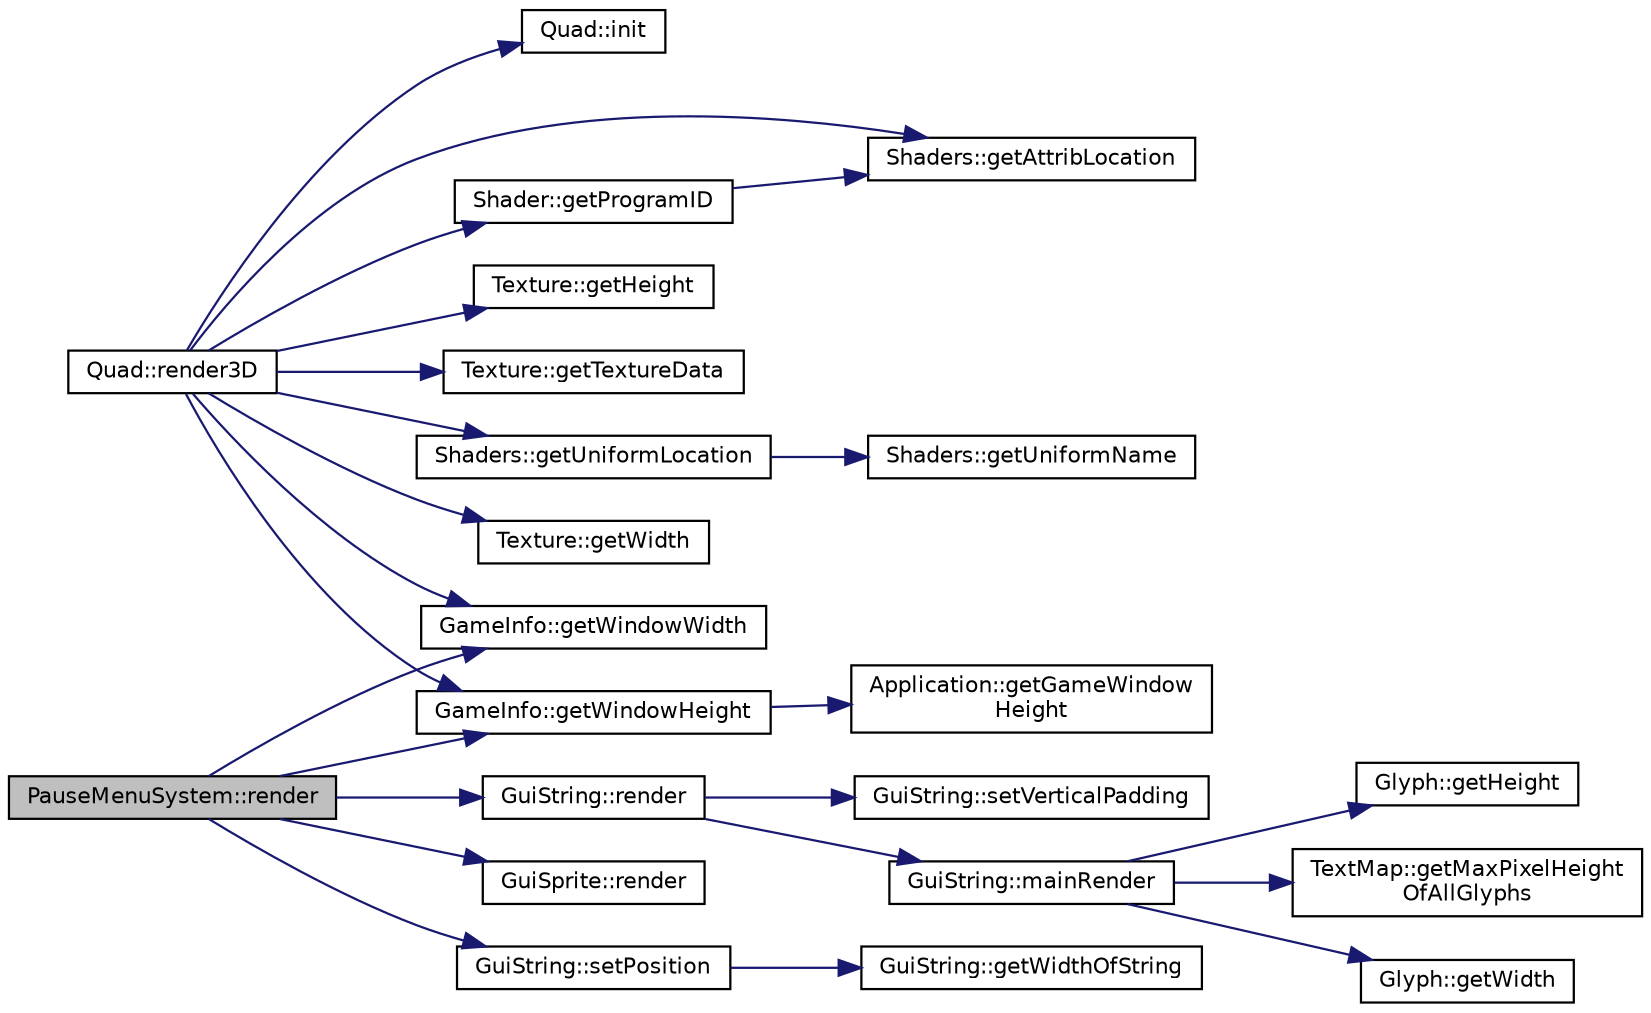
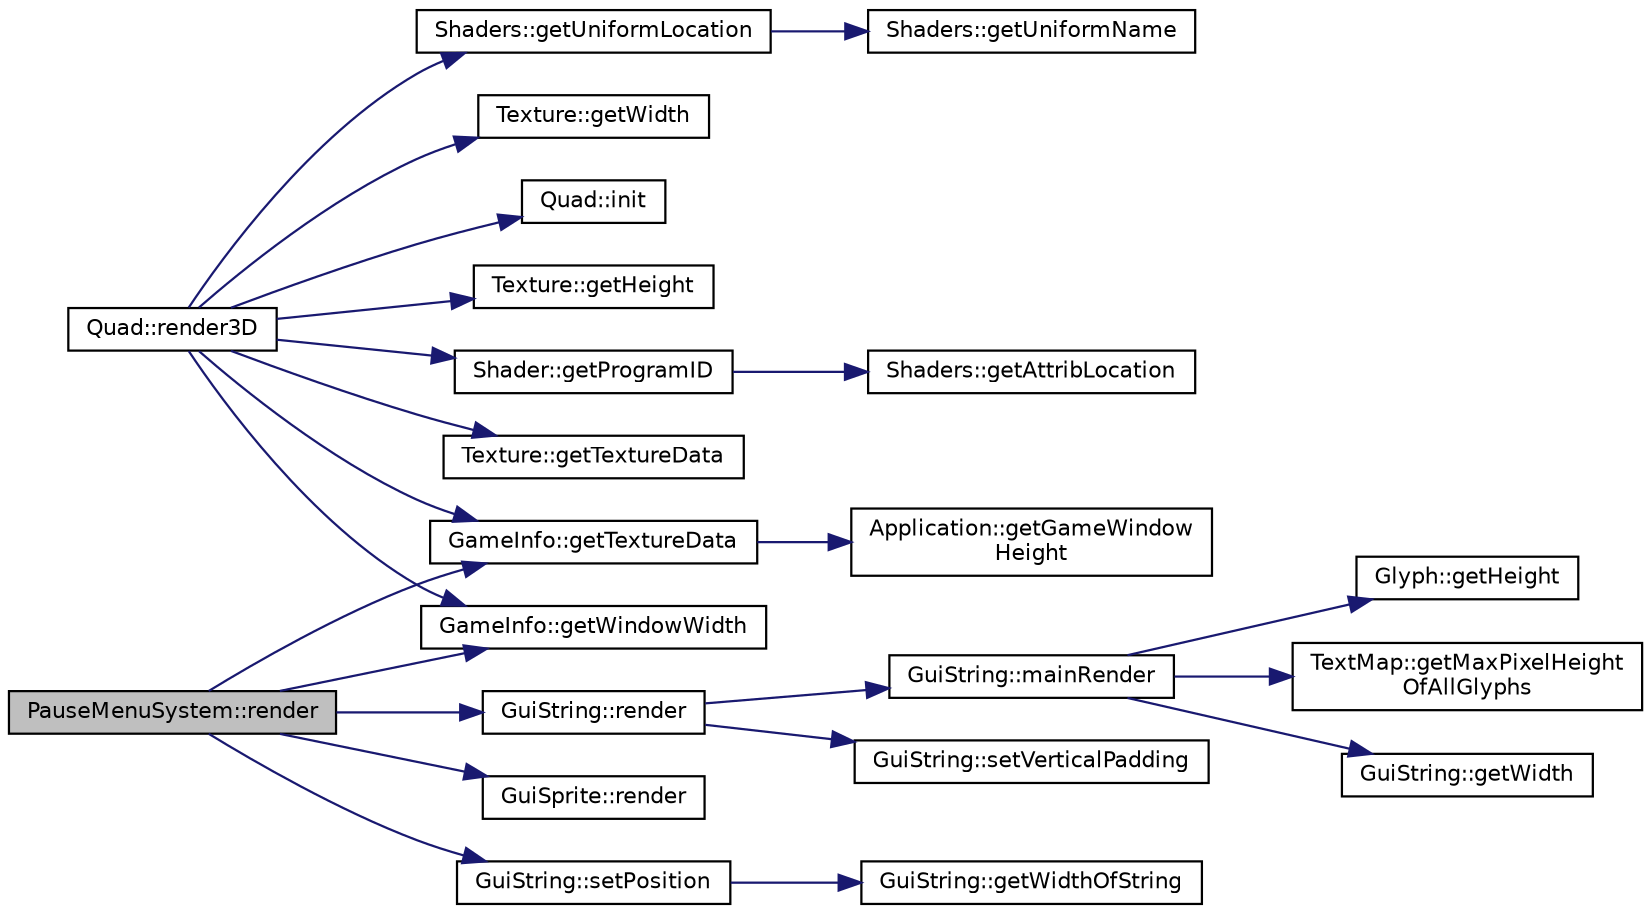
(510, 134) -> none
(594, 712) -> (594, 542)
(1467, 981) -> (1467, 775)
